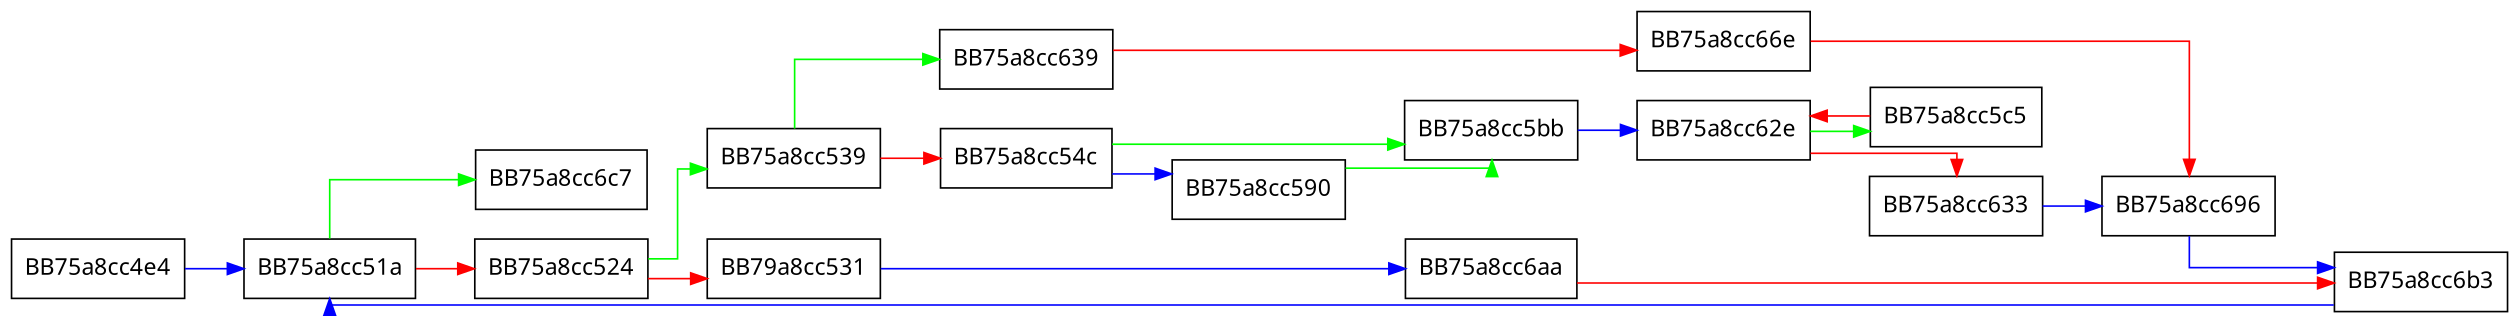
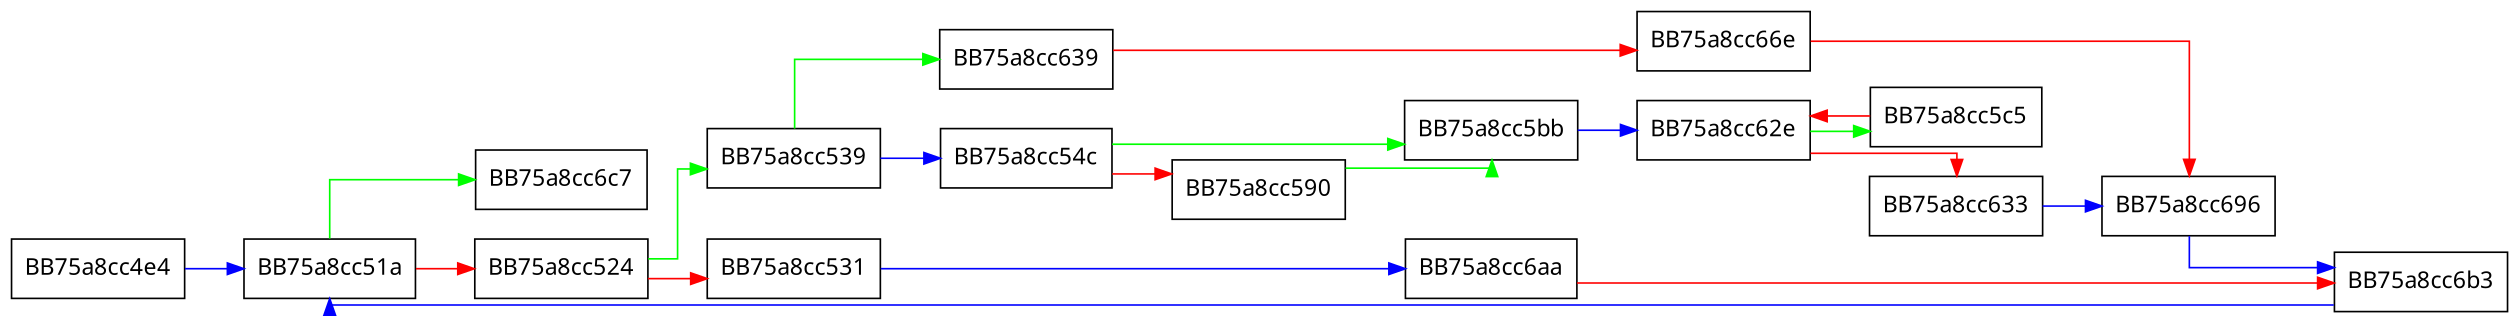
(902, 158) -> (902, 158)
(1134, 174) -> (1134, 174)
(794, 269) -> (794, 269)
